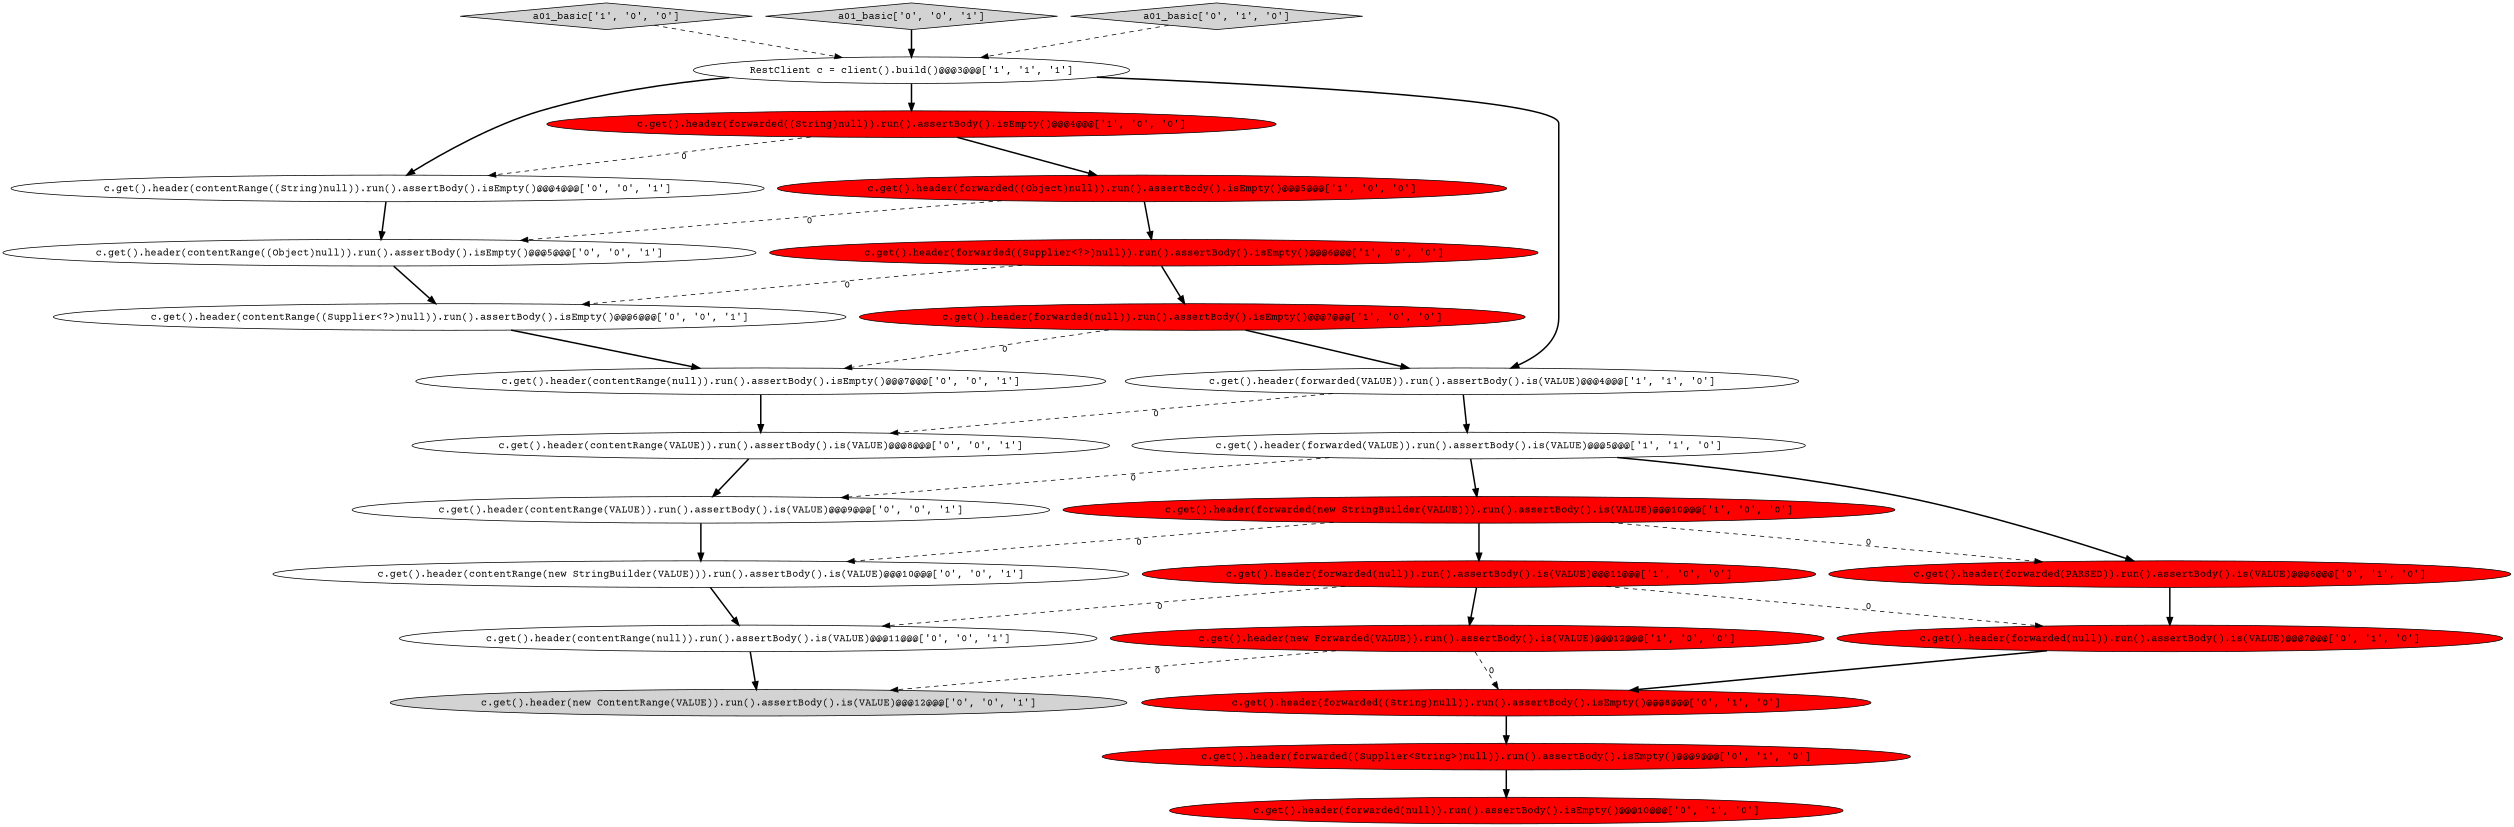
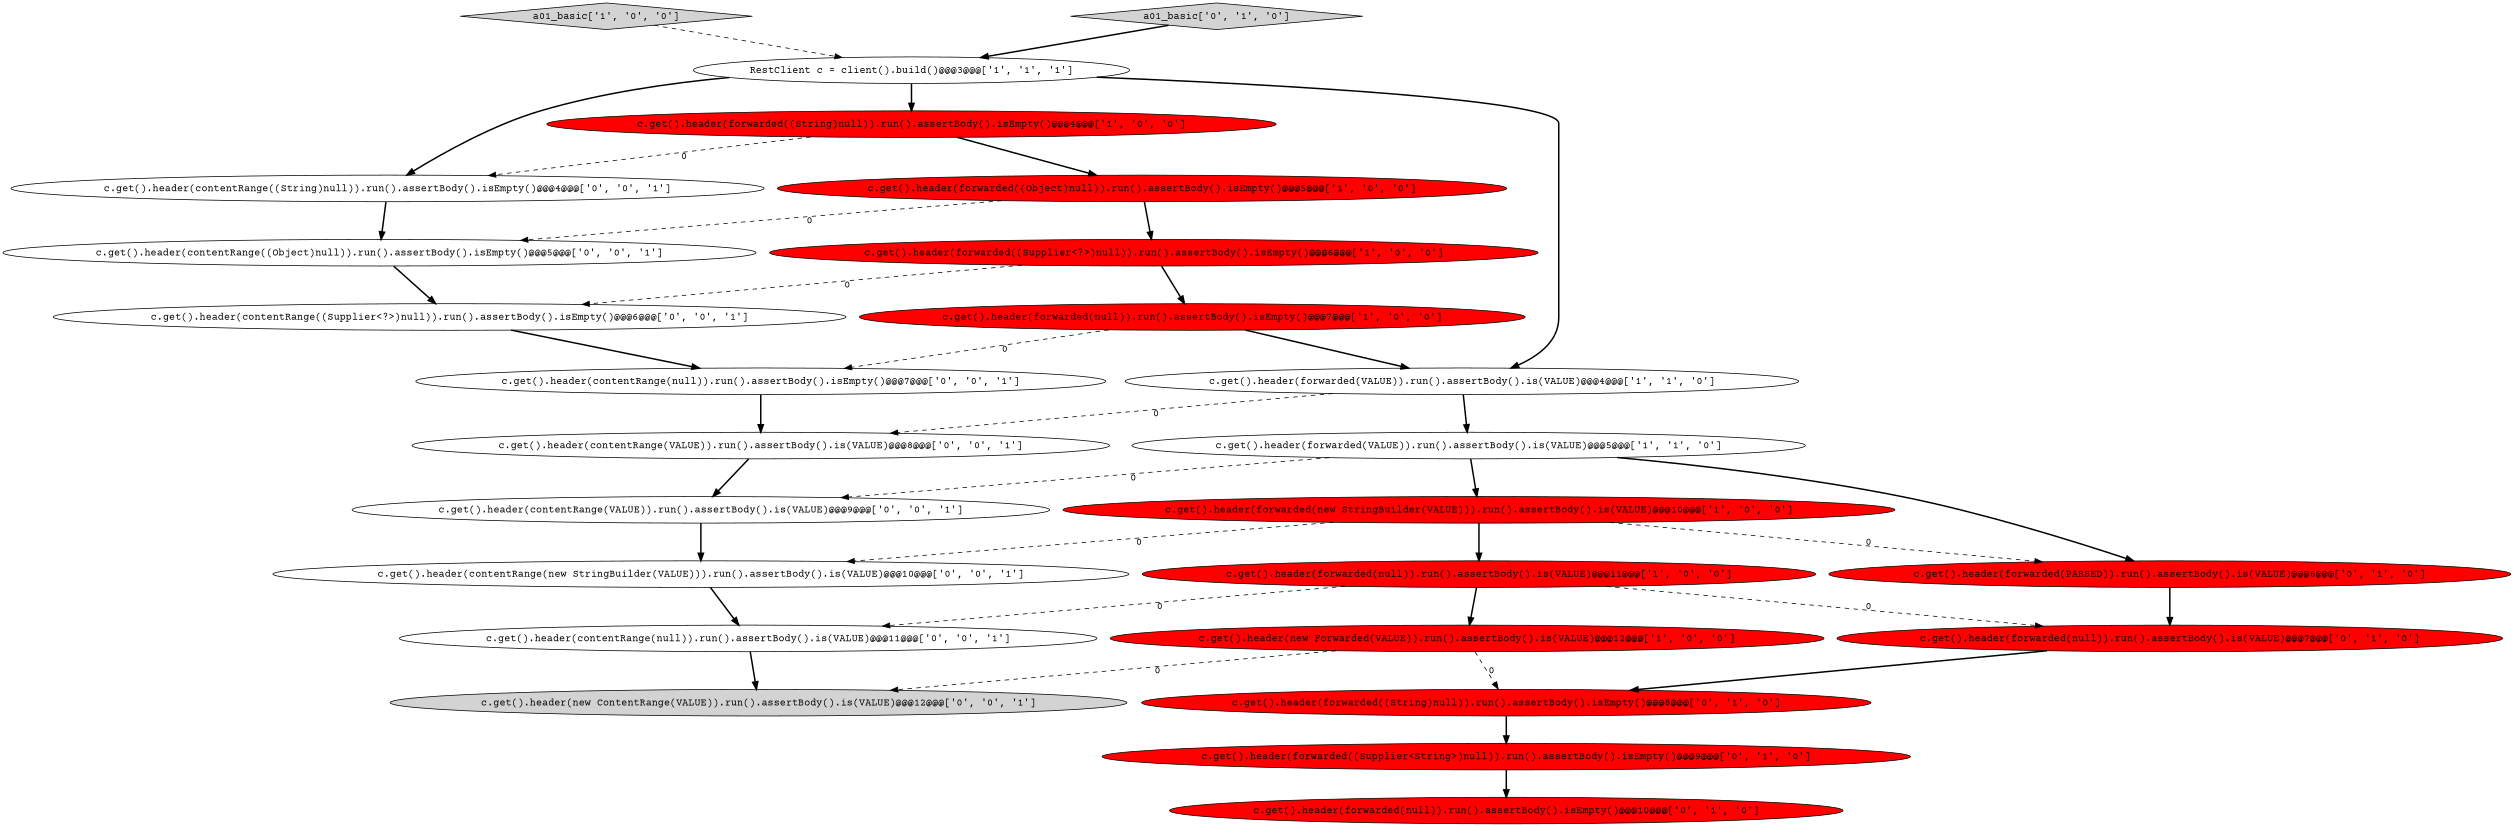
(911, 16) -> none
(1078, 41) -> (1078, 41)
